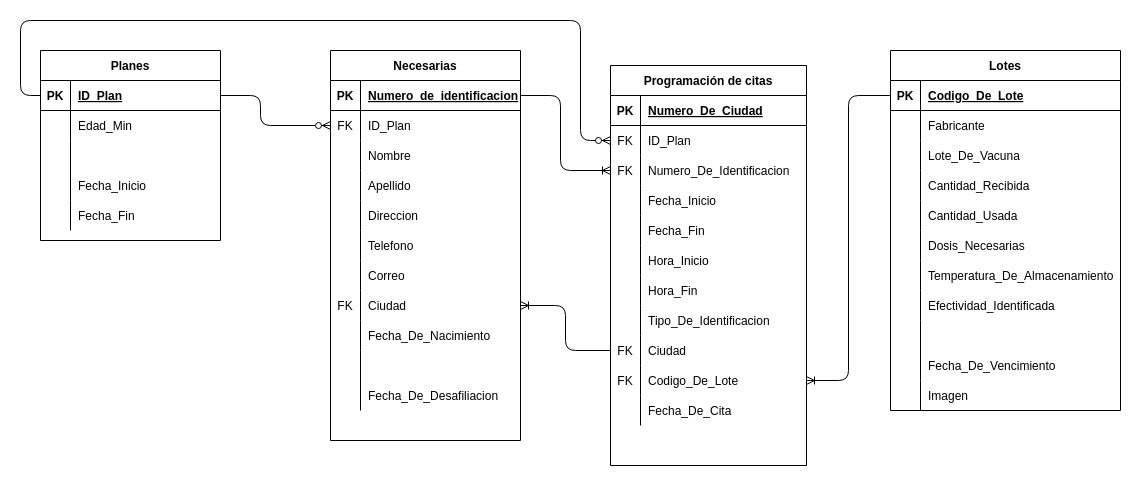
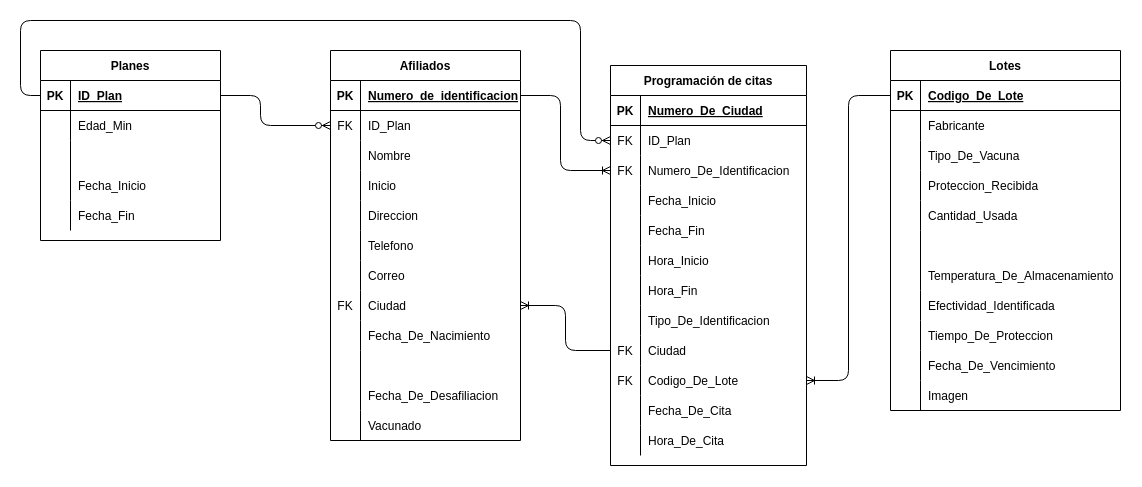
(425, 66) -> (425, 66)
(975, 156) -> (973, 156)
(390, 186) -> (385, 186)
(980, 186) -> (987, 186)
(1021, 246) -> none
none -> (1021, 336)
none -> (441, 426)
none -> (724, 441)
